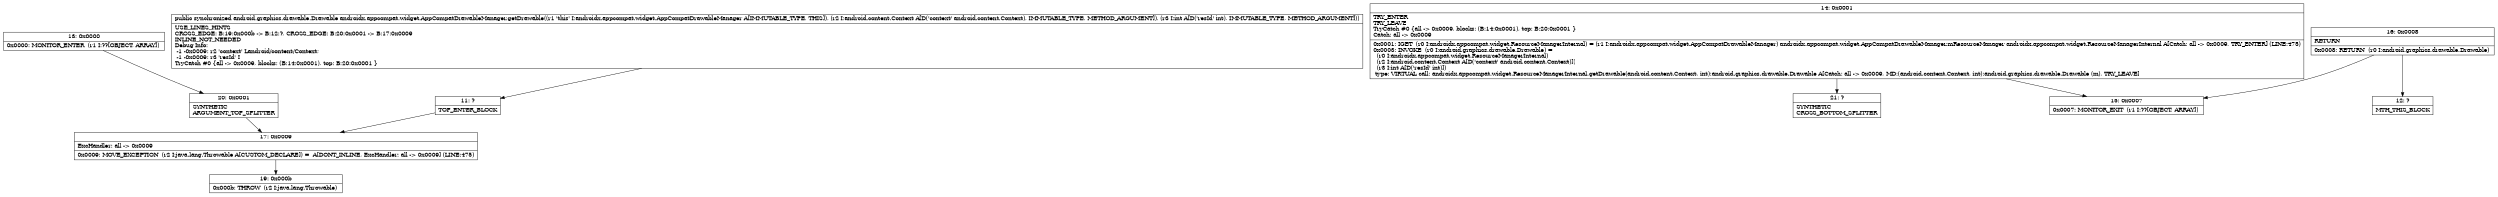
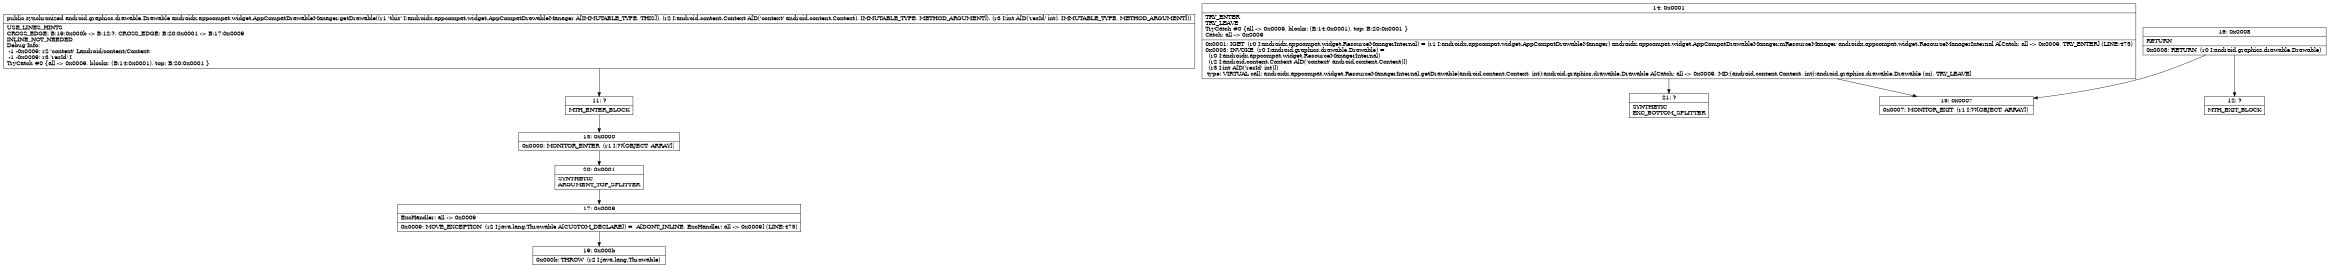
(468, 110) -> (599, 110)
(2403, 110) -> (2235, 110)
(1837, 113) -> (1669, 113)
(390, 122) -> (599, 122)
